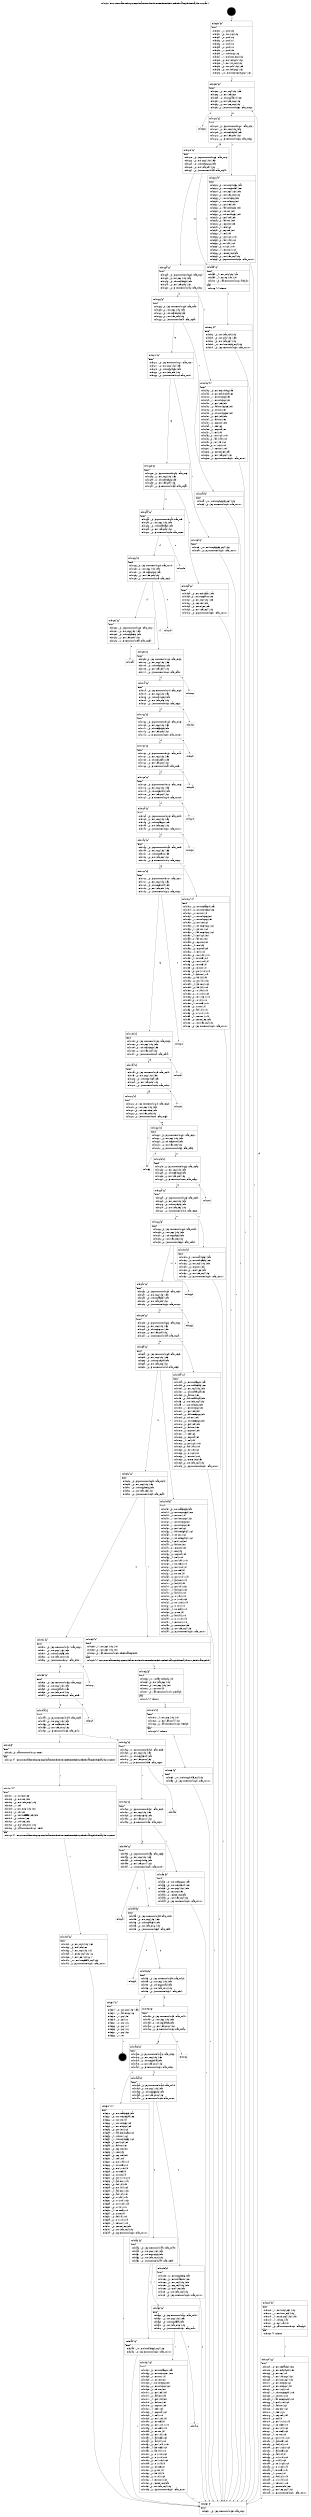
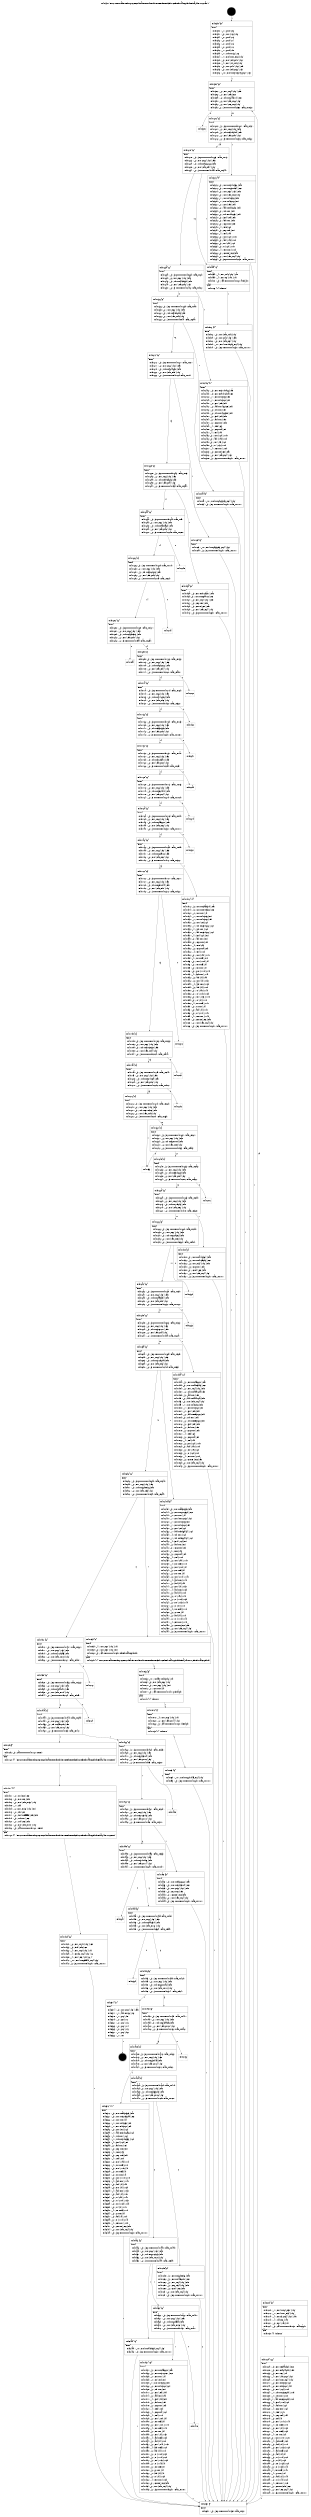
(155, 615) -> (145, 646)
(153, 2072) -> none
